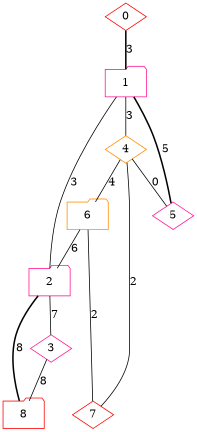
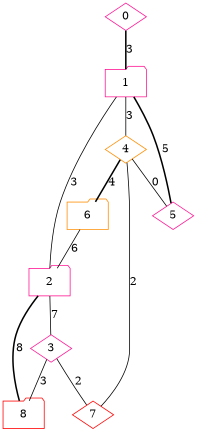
(126, 17) -> (126, 17)
(108, 181) -> (108, 181)
(90, 315) -> (71, 382)
(43, 382) -> (43, 382)
